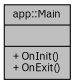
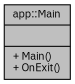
(36, 56) -> (32, 56)
